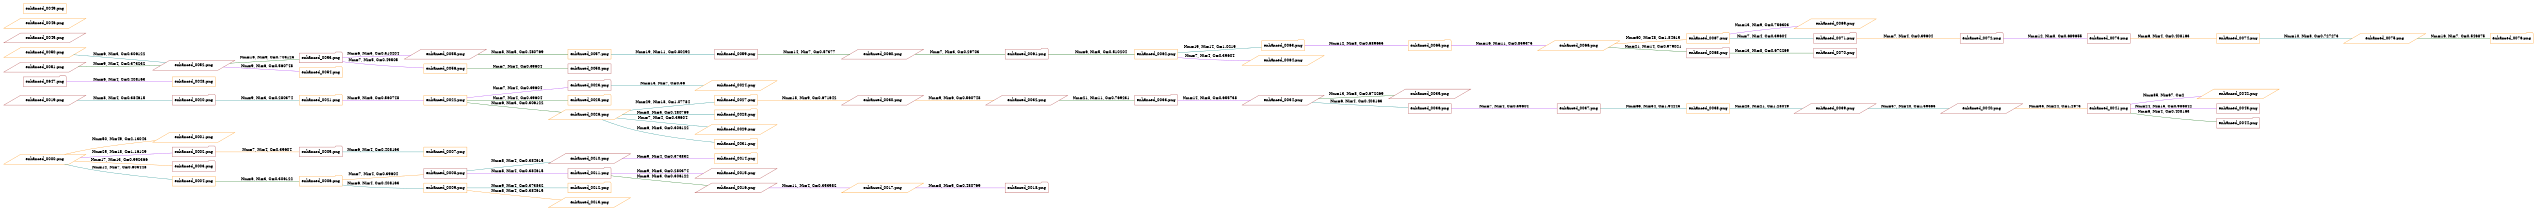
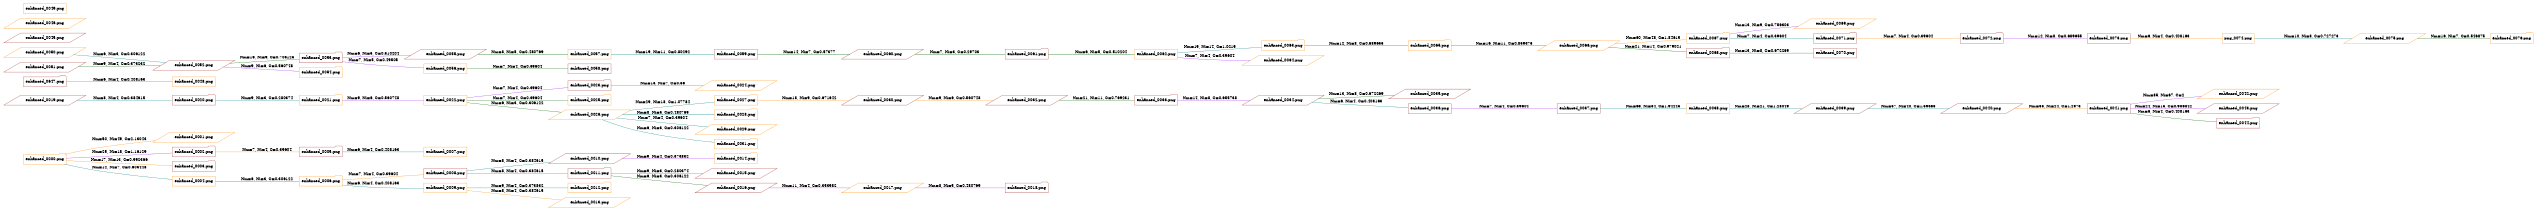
(2238, 38) -> (2238, 38)
(2238, 109) -> (2238, 109)
(45, 159) -> (45, 159)
